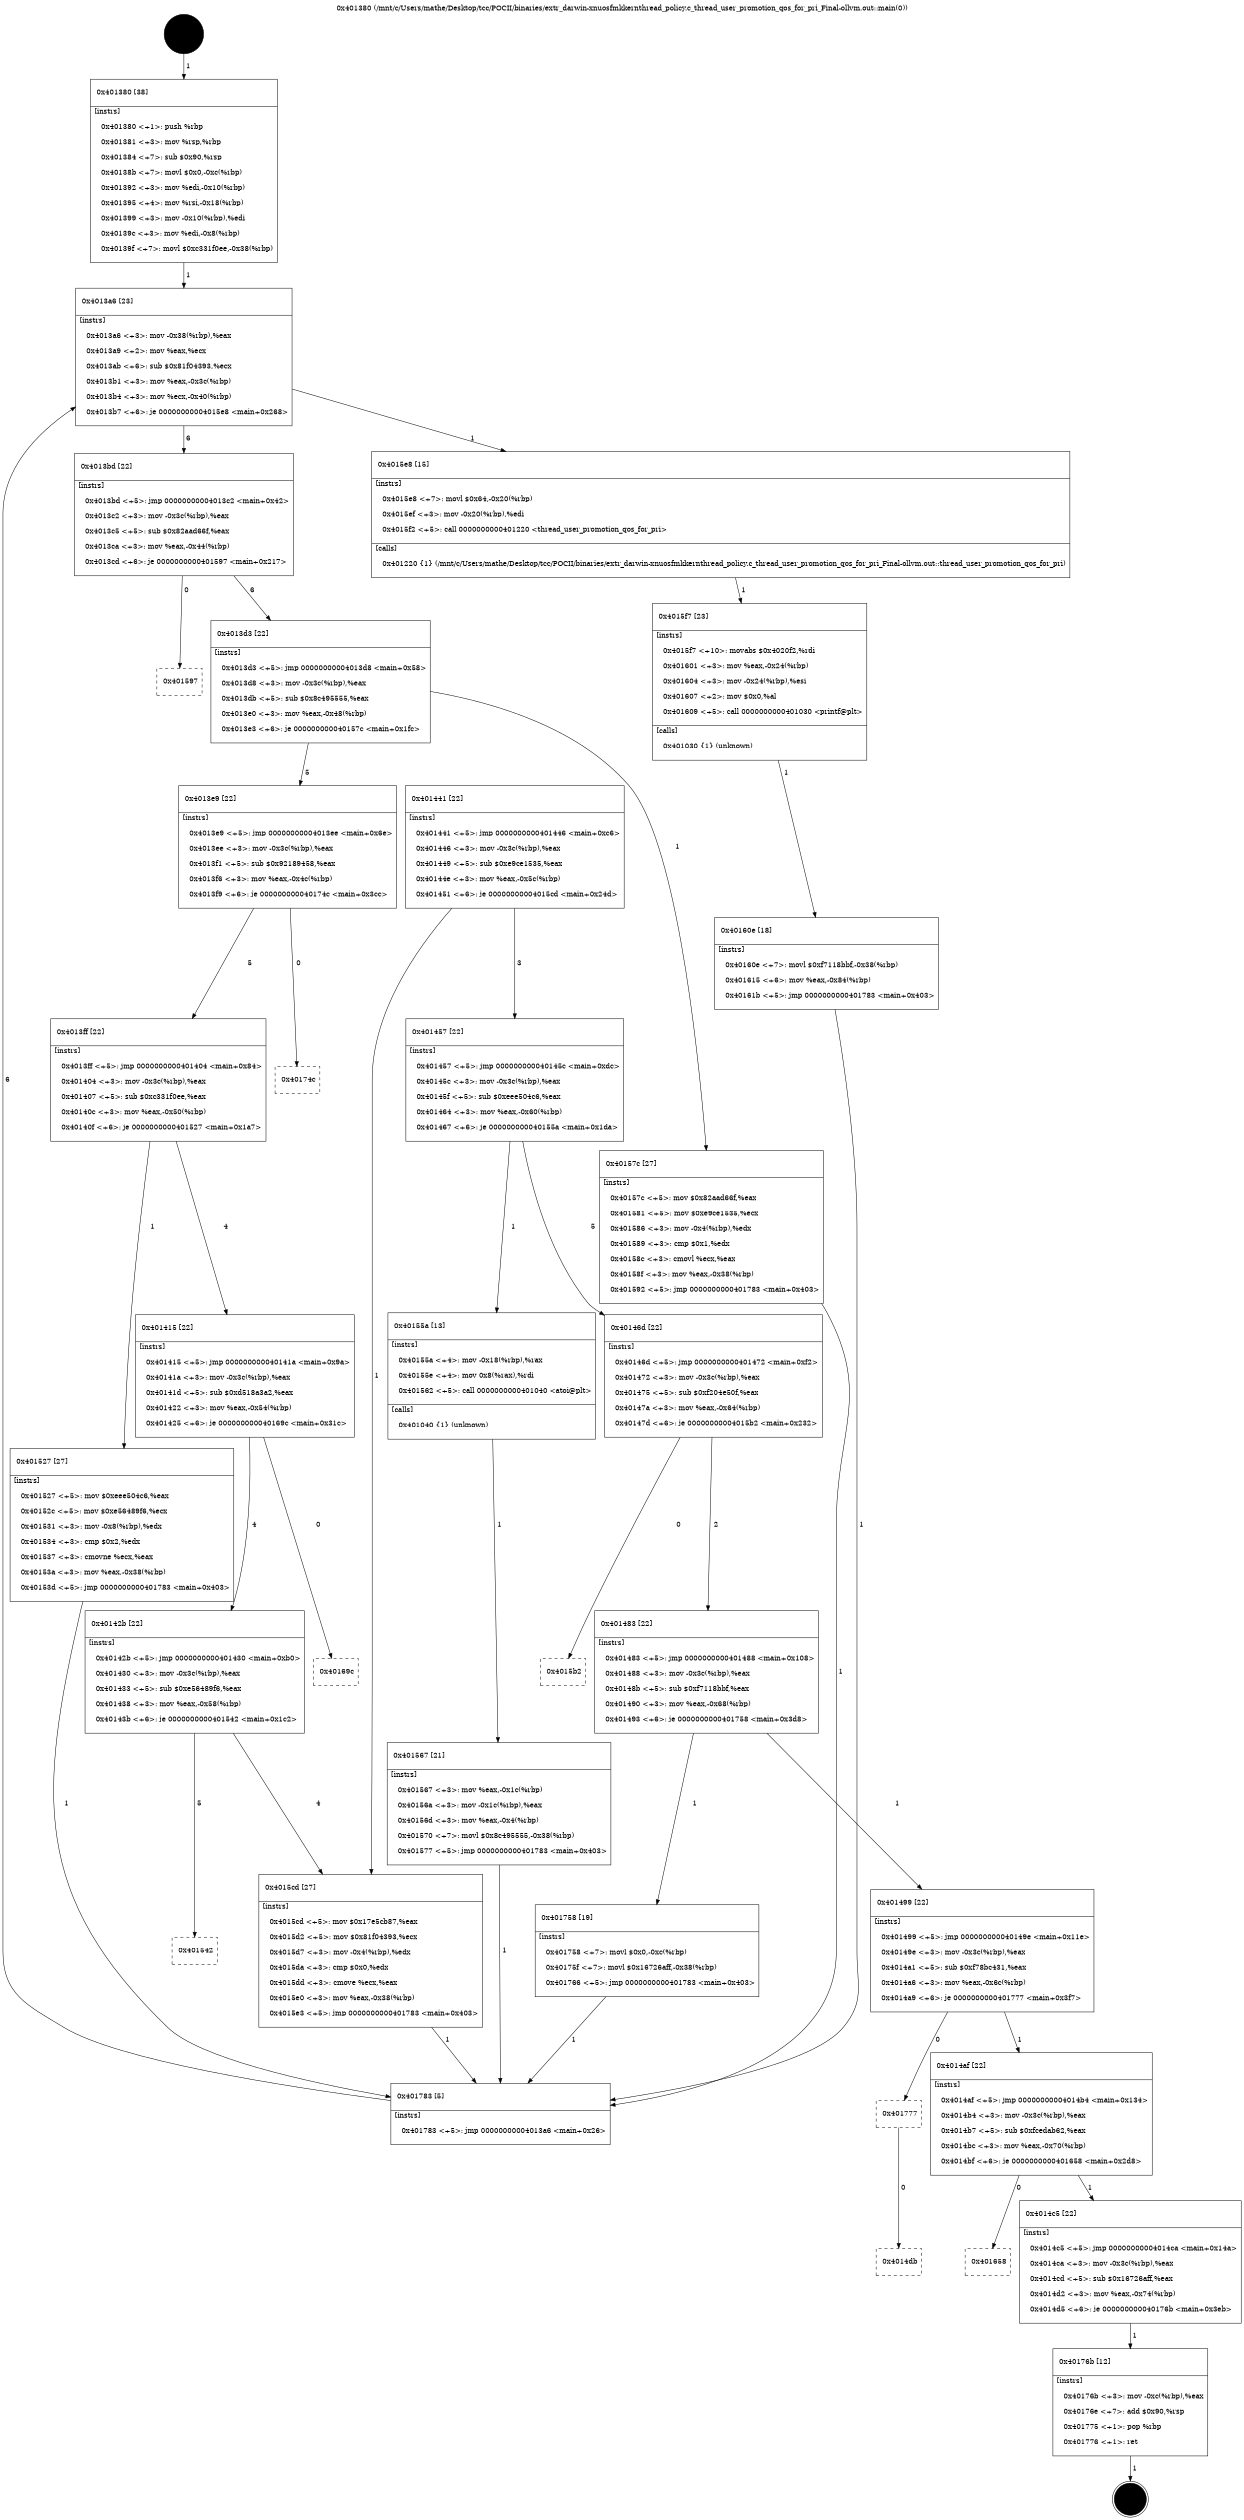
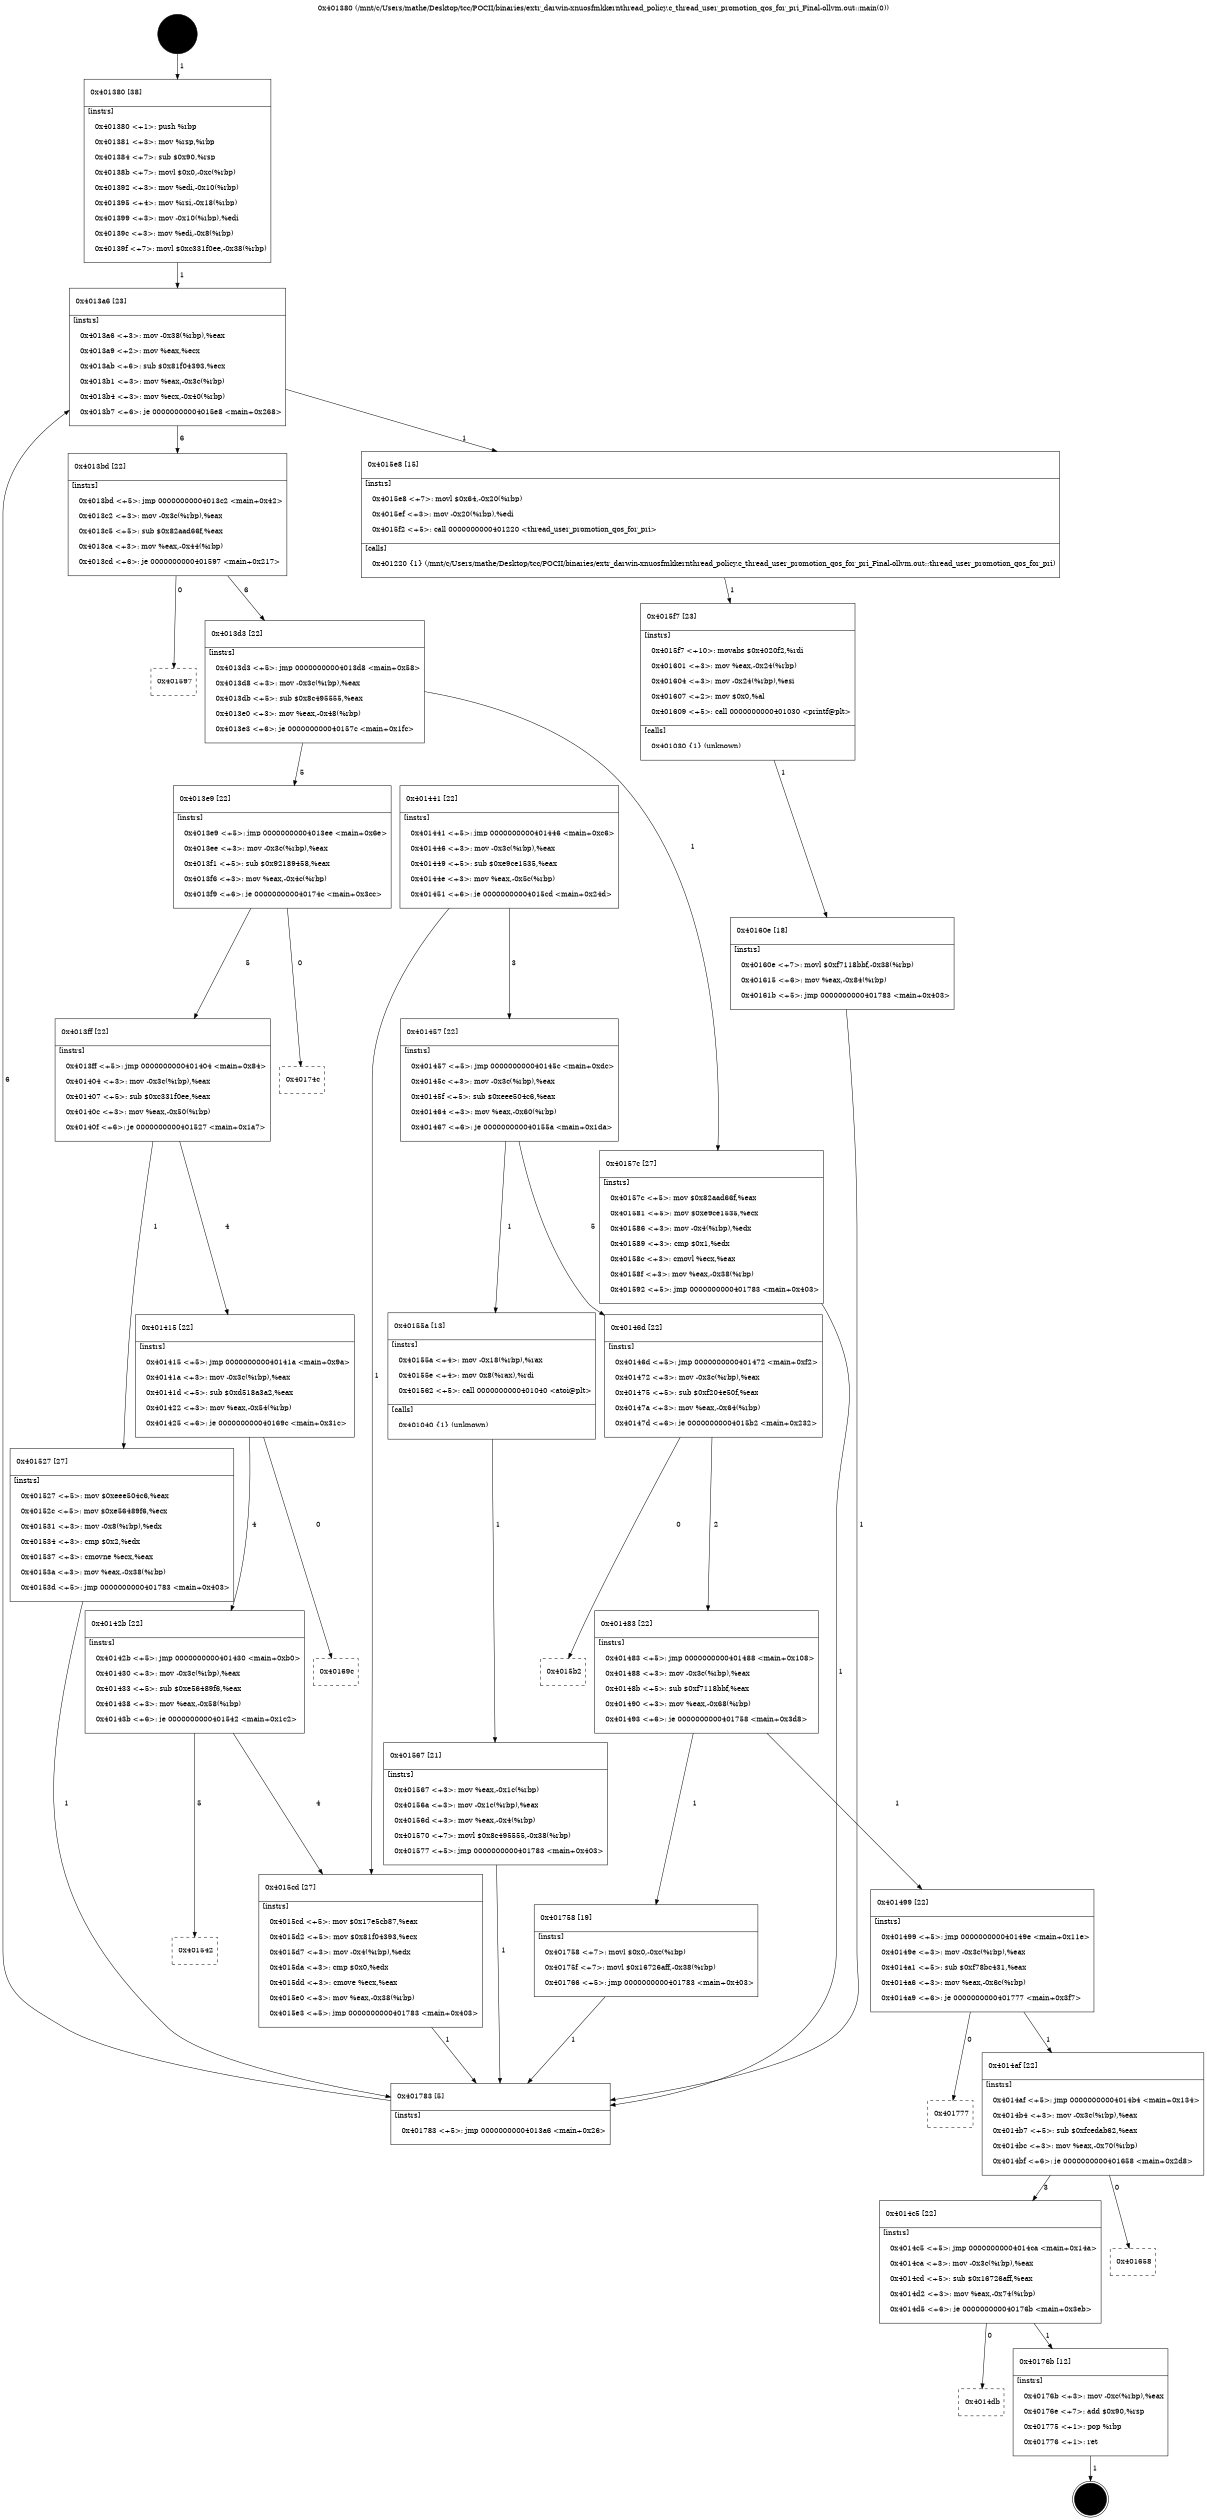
(899, 2185) -> (984, 2353)
(1089, 2188) -> (1045, 2188)
